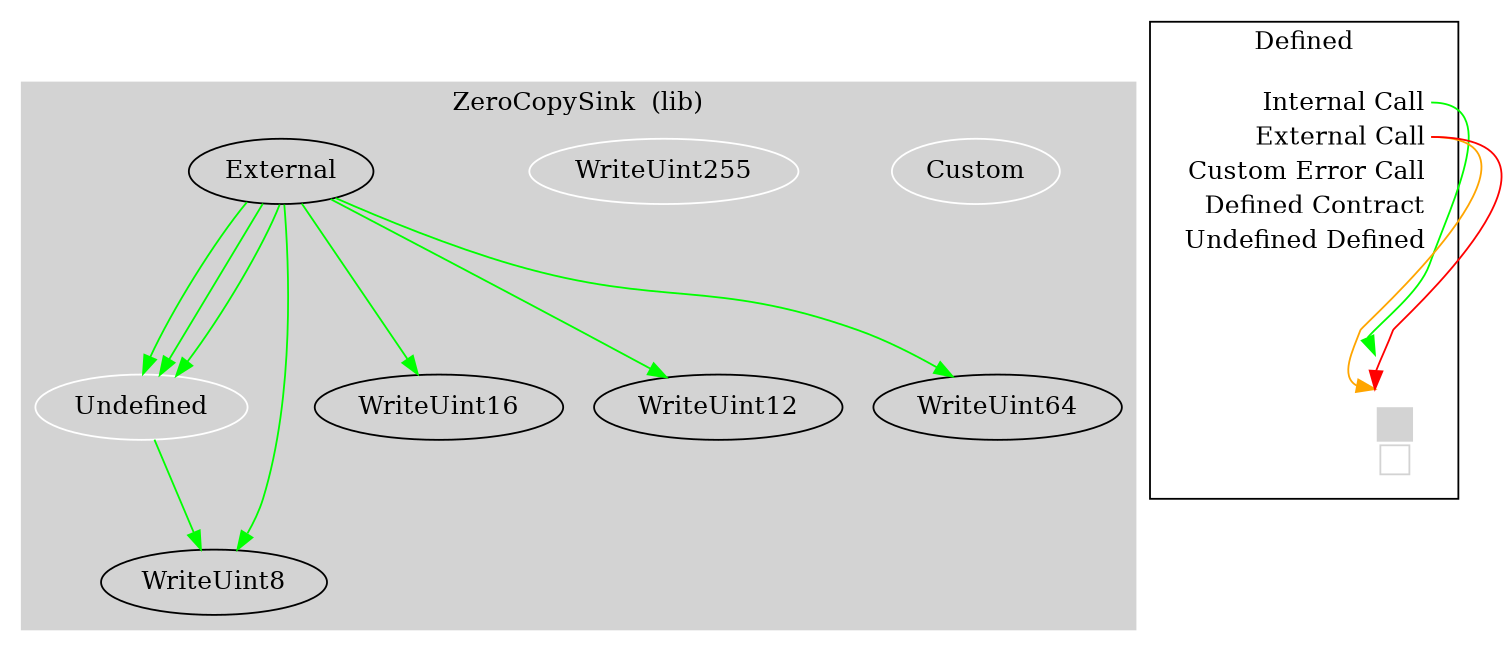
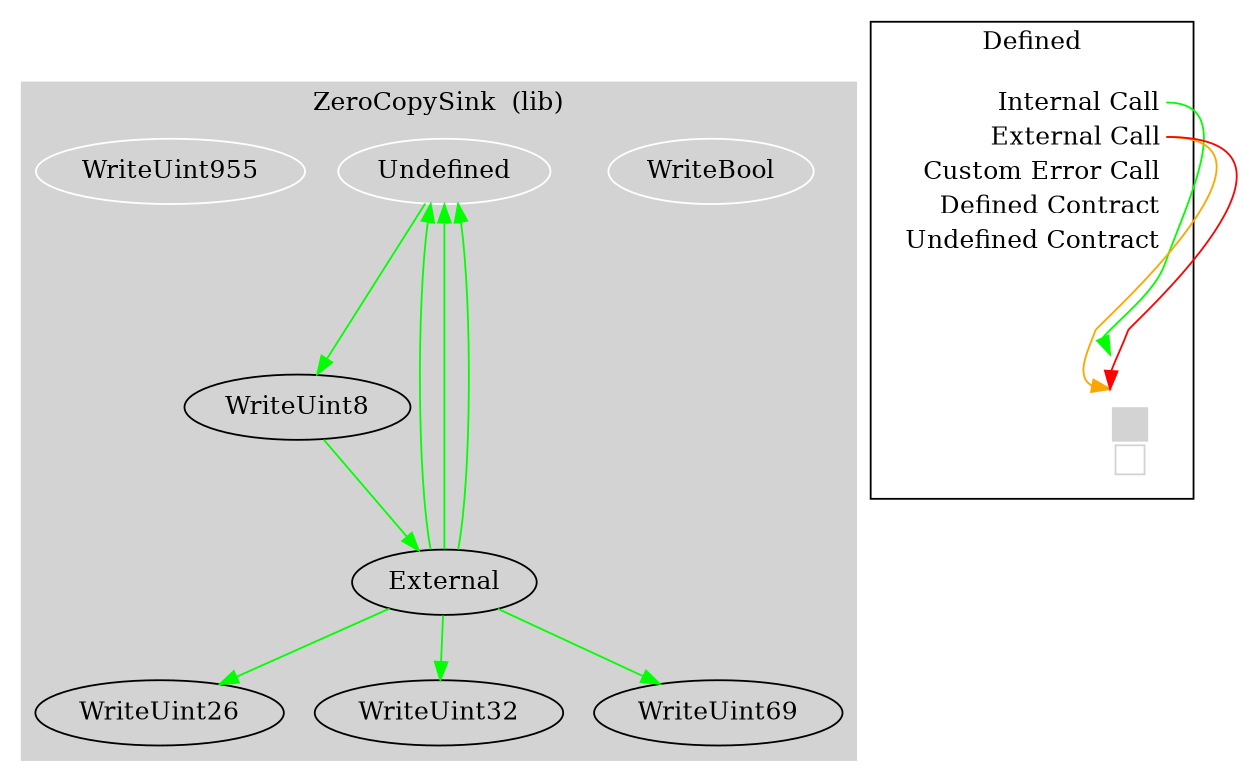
(664, 171) -> (171, 171)
(976, 171) -> (711, 171)
(1305, 240) -> (1033, 240)
(285, 372) -> (365, 488)
(439, 407) -> (160, 713)
(718, 407) -> (439, 713)
(998, 407) -> (718, 713)
